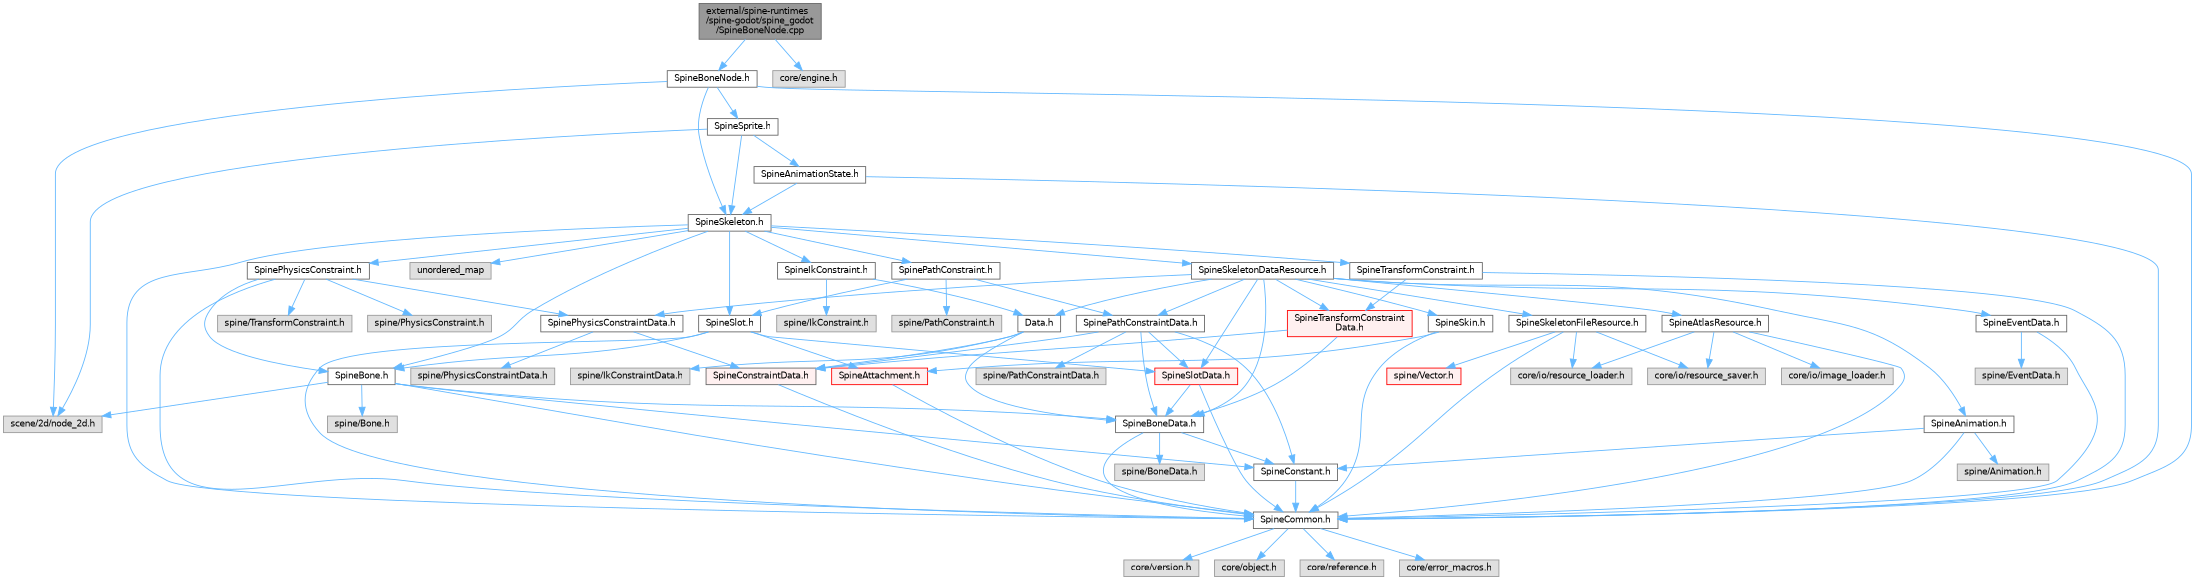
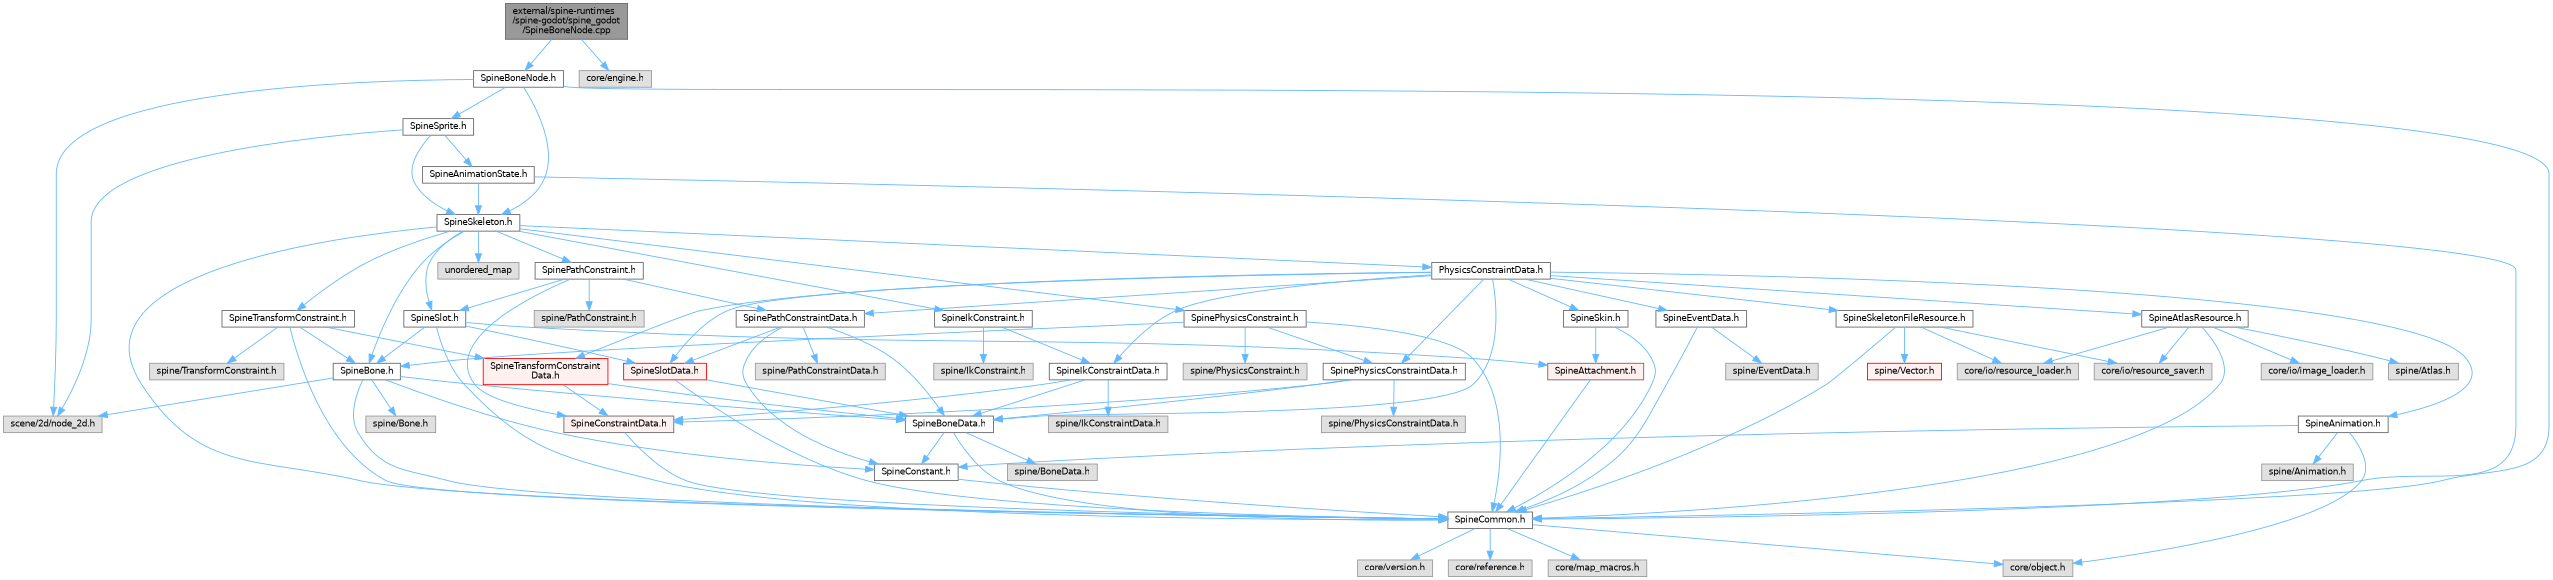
(1263, 271) -> (1491, 271)
(298, 293) -> (256, 343)
(1039, 324) -> (1108, 372)
none -> (324, 343)
(982, 348) -> (474, 345)
none -> (2423, 372)
(880, 376) -> (1596, 372)
none -> (1132, 406)
(1730, 502) -> (2253, 530)
(1449, 568) -> (1597, 568)
